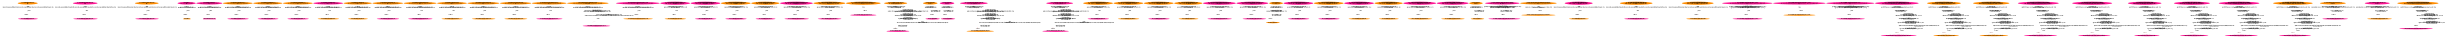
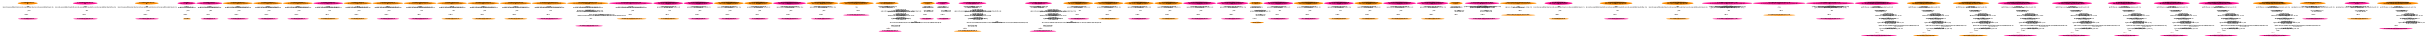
(210, 19) -> (210, 19)
(1477, 19) -> none
